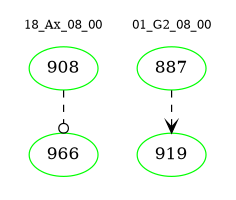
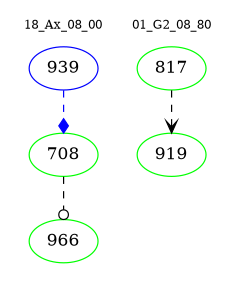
(172, 26) -> (172, 26)
(64, 68) -> (64, 155)
none -> (64, 68)
(172, 68) -> (172, 68)
